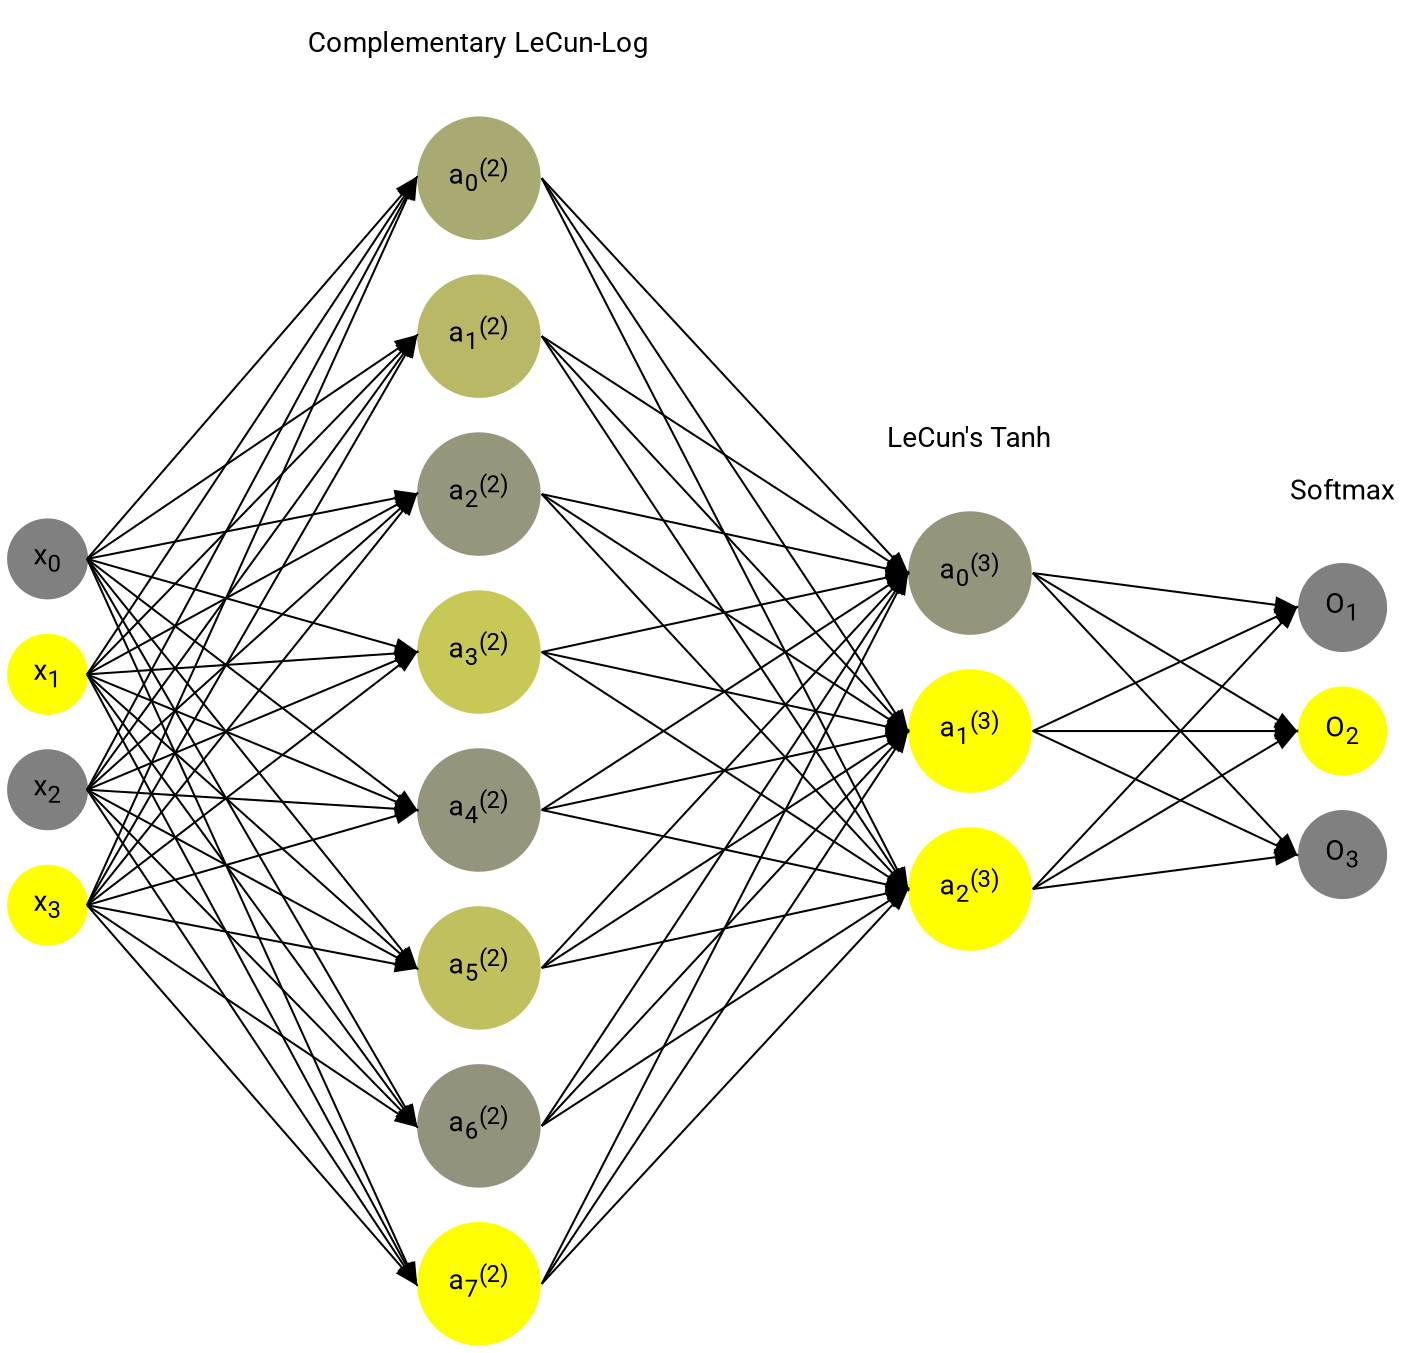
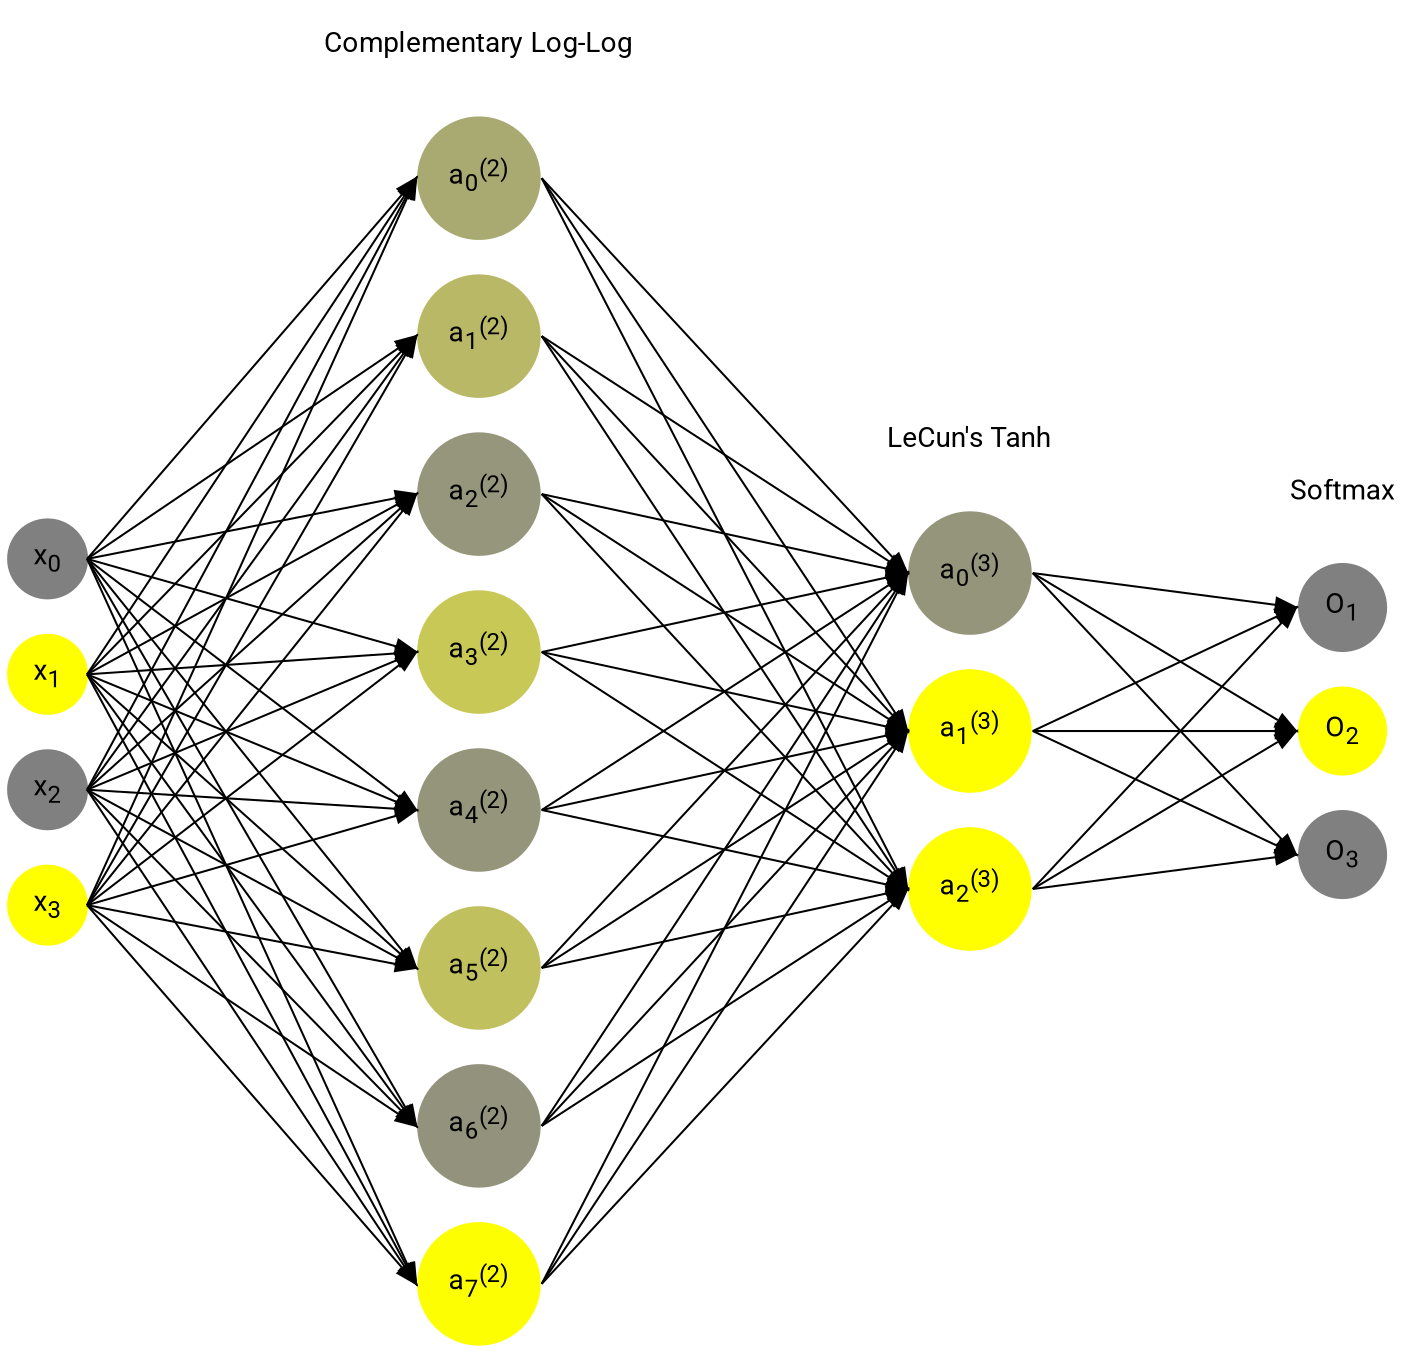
(479, 45) -> (479, 45)
